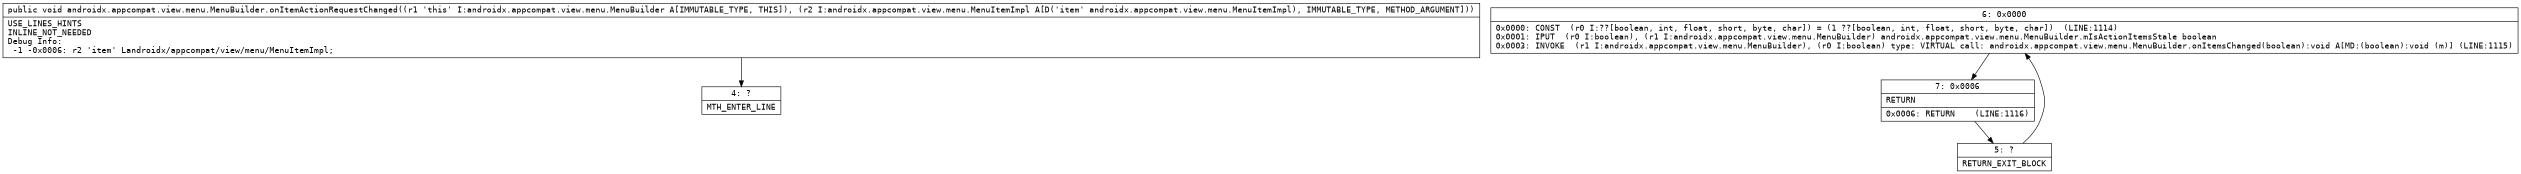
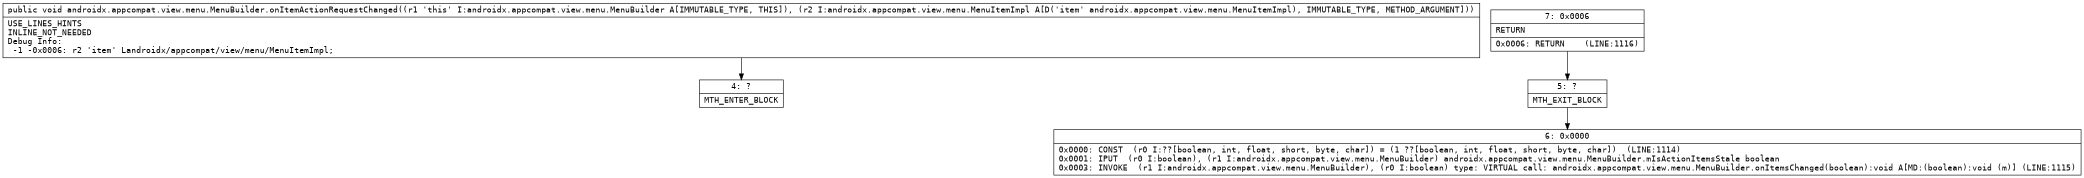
(1982, 64) -> none
(741, 107) -> (741, 100)
(2004, 164) -> (1567, 100)
